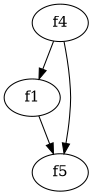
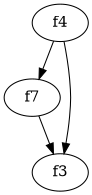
(32, 98) -> (32, 98)
(60, 172) -> (60, 172)
